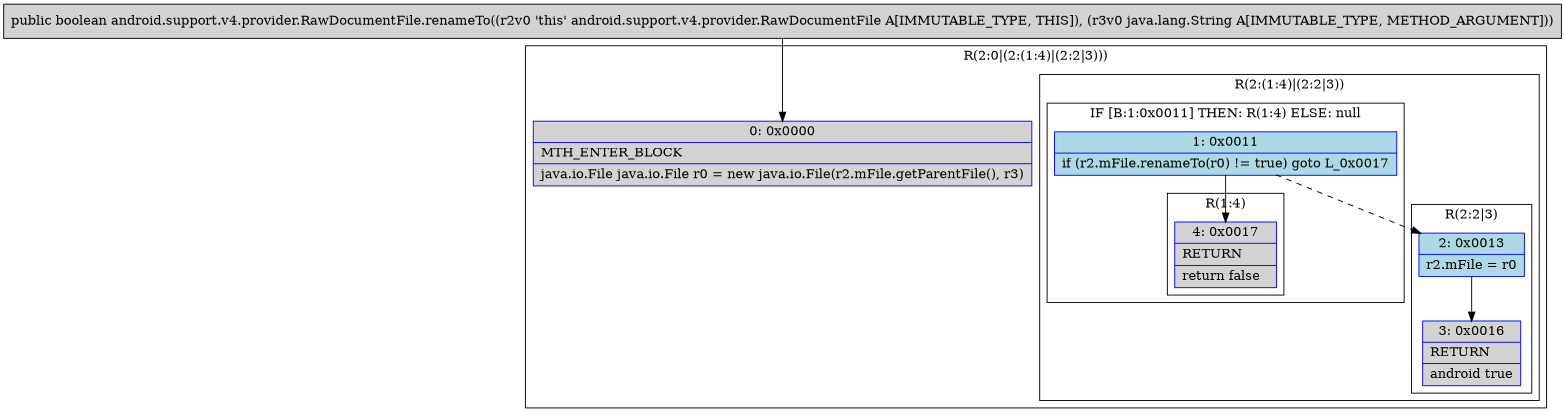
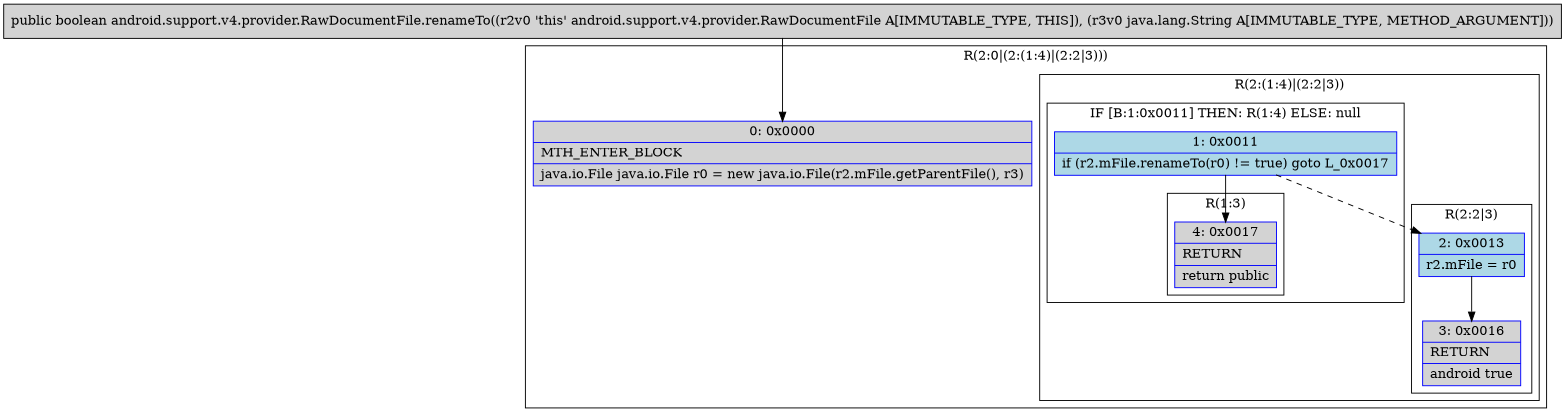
(1226, 204) -> (1226, 204)
(1221, 276) -> (1226, 276)
